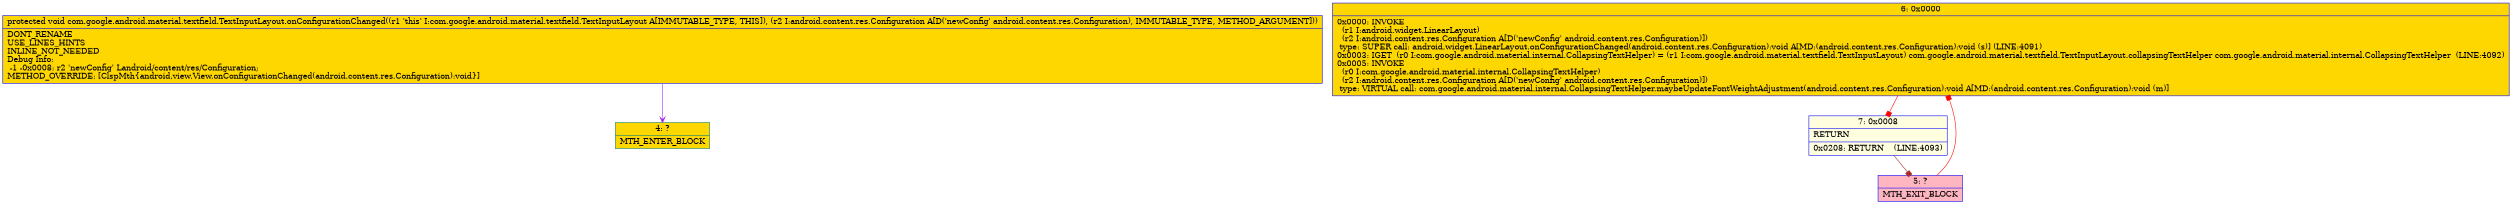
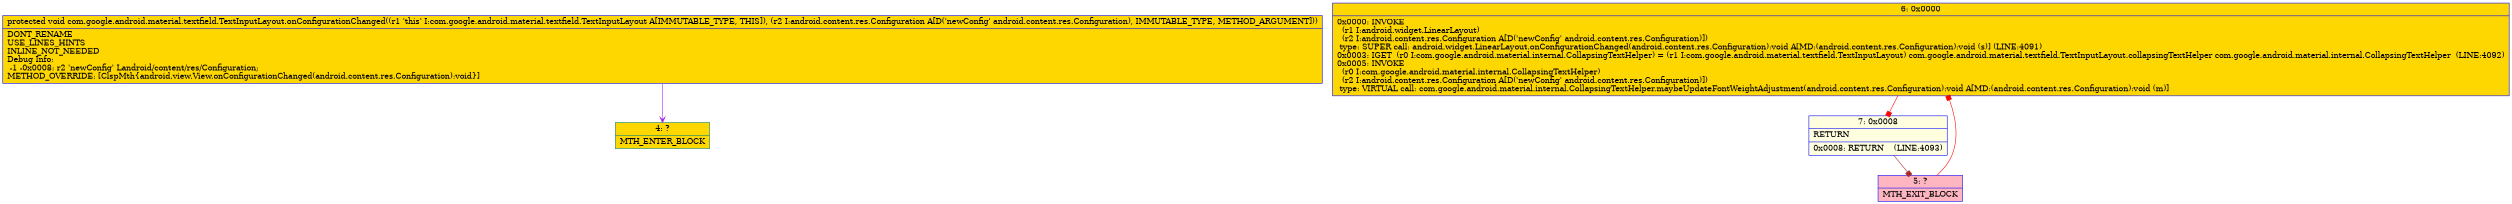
(1878, 148) -> (1878, 148)
